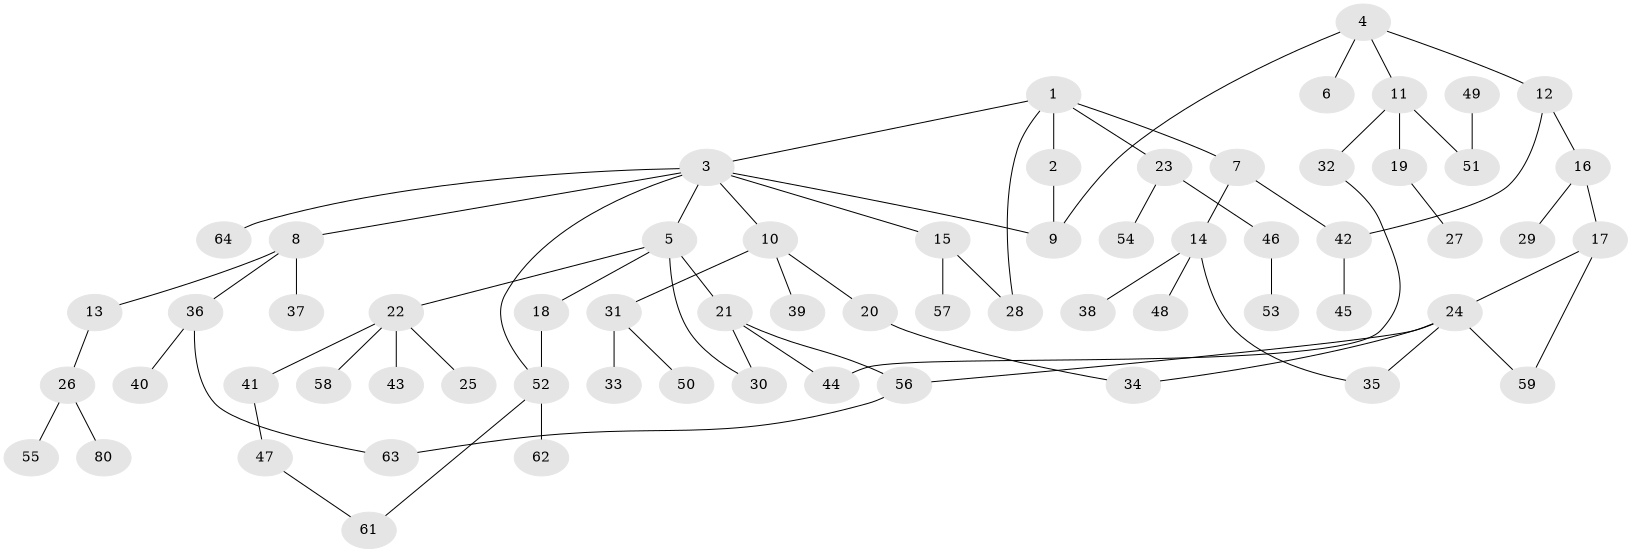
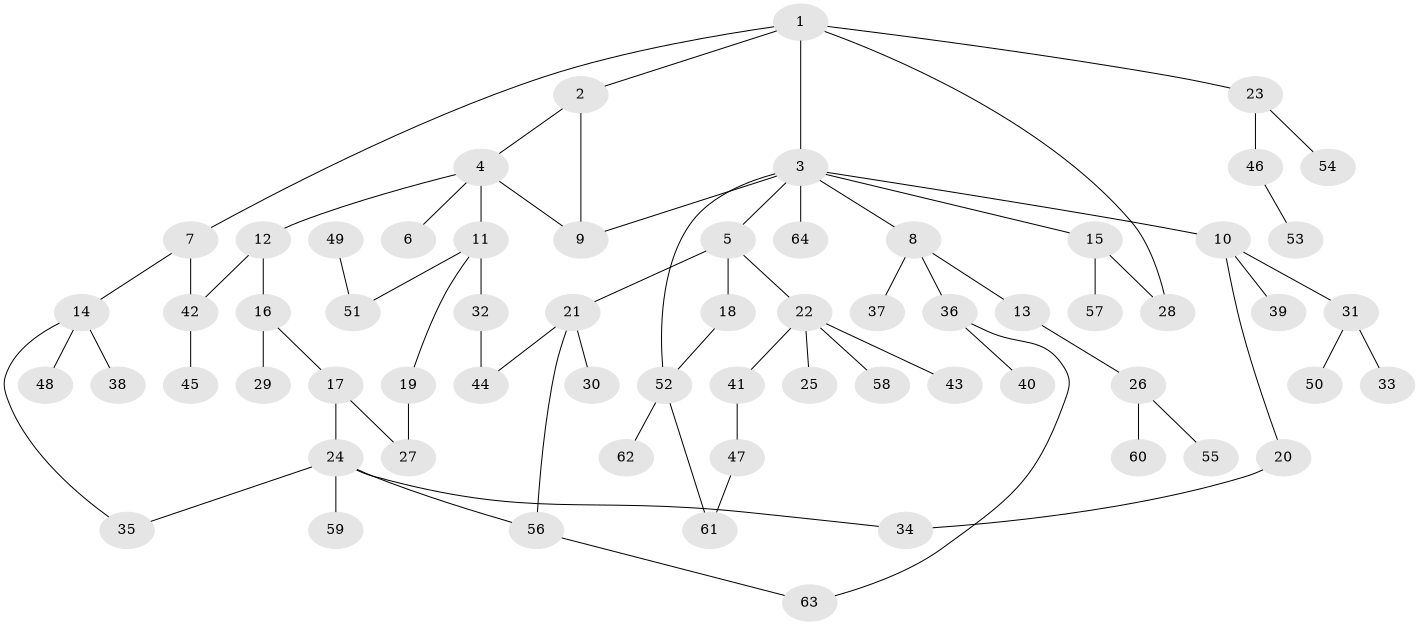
none -> (531, 131)
(1564, 312) -> (372, 421)
(686, 326) -> none
(104, 458) -> (1139, 458)
